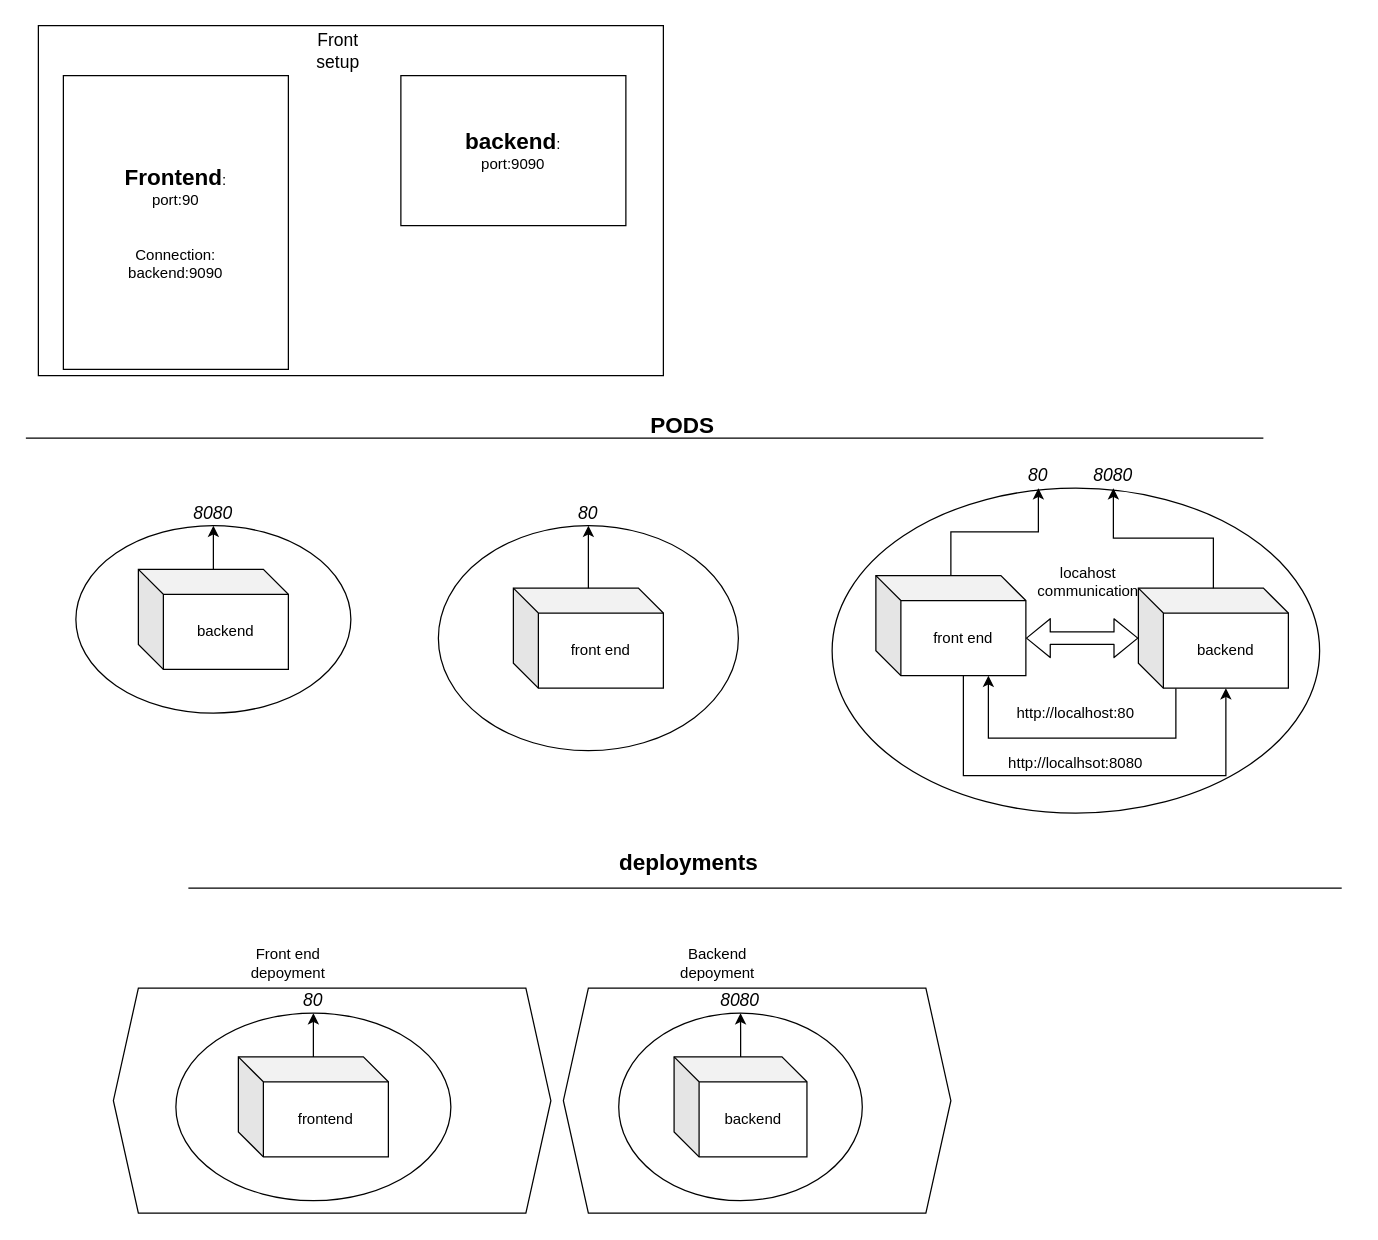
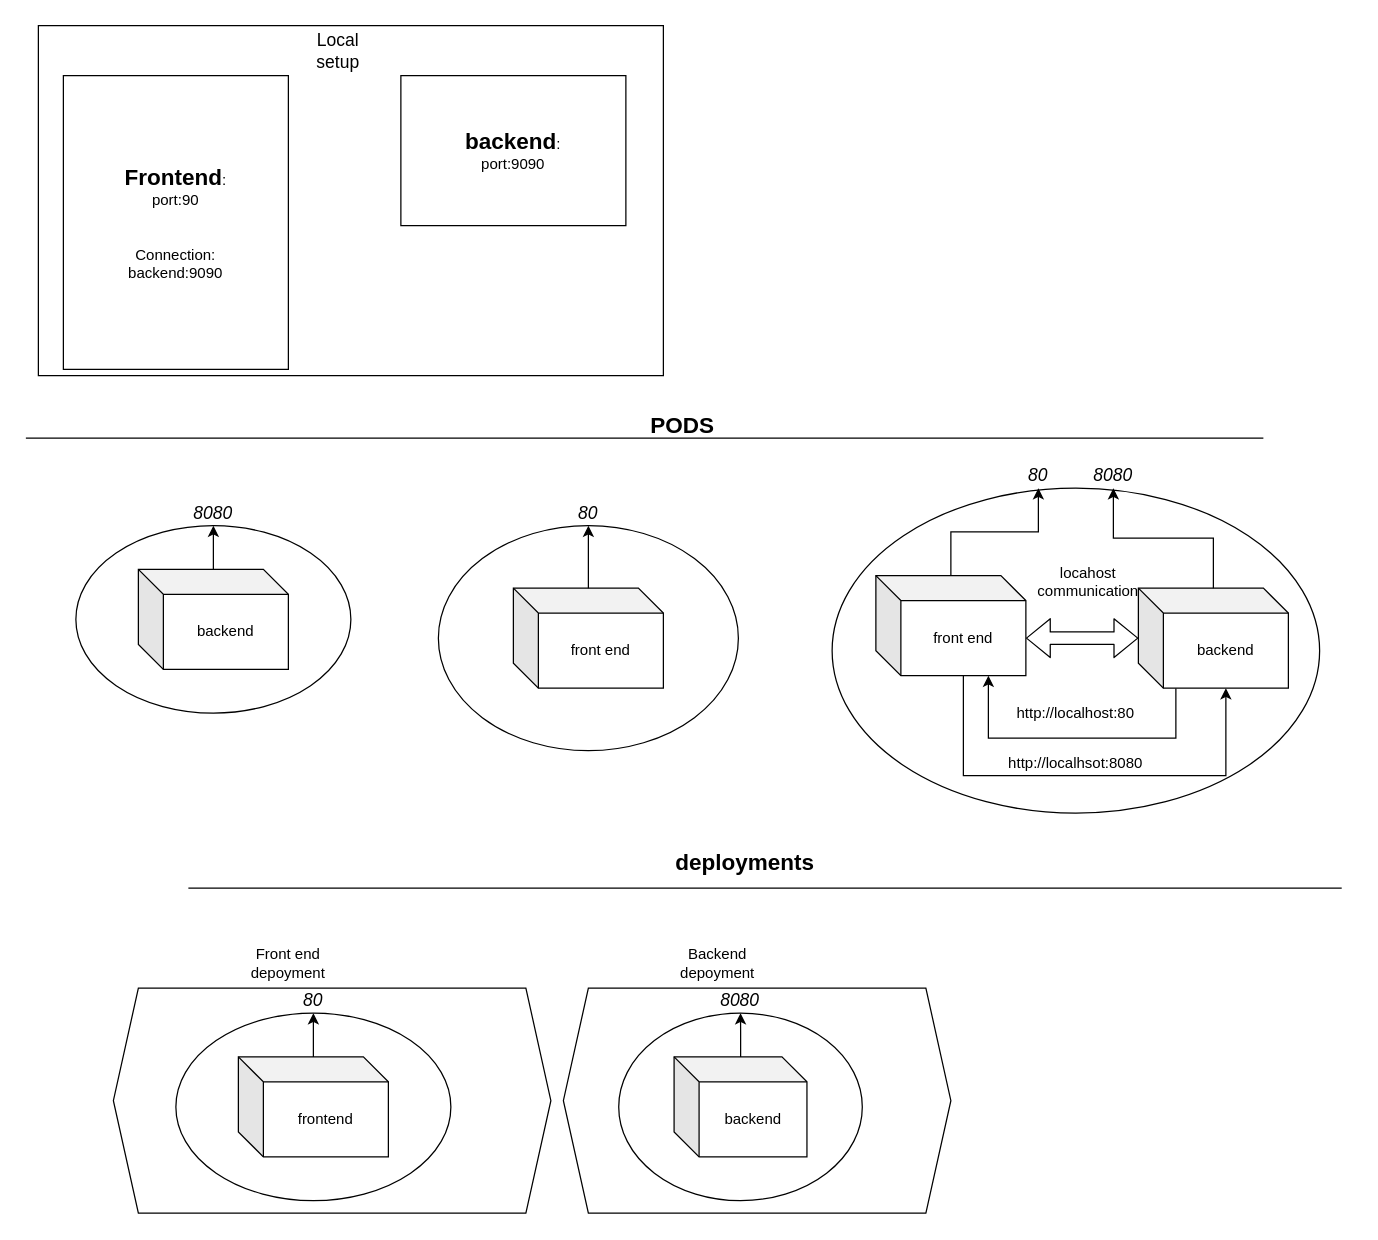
(338, 51) -> (338, 51)
(688, 863) -> (744, 863)
